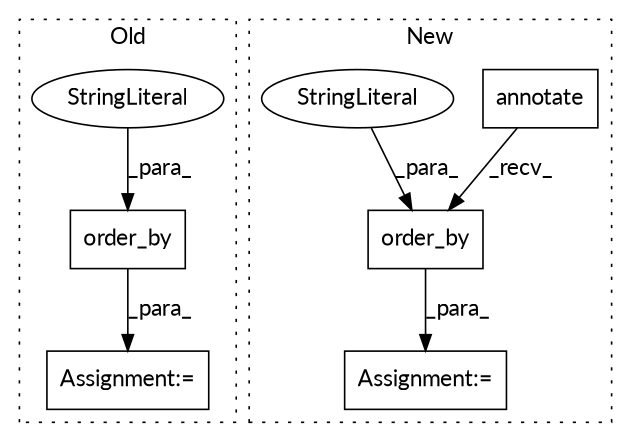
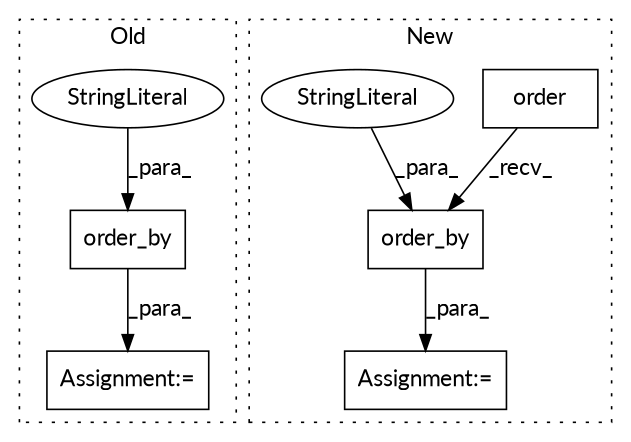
(540, 99) -> (540, 99)
